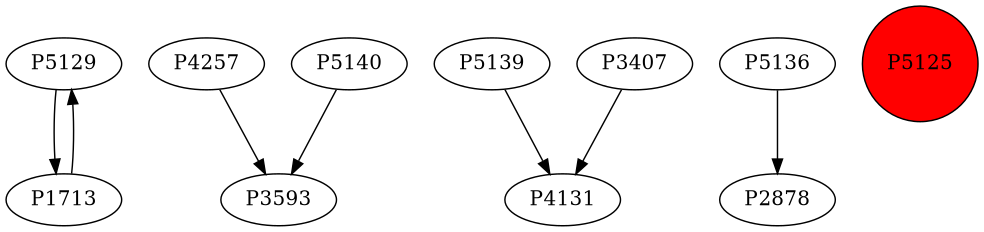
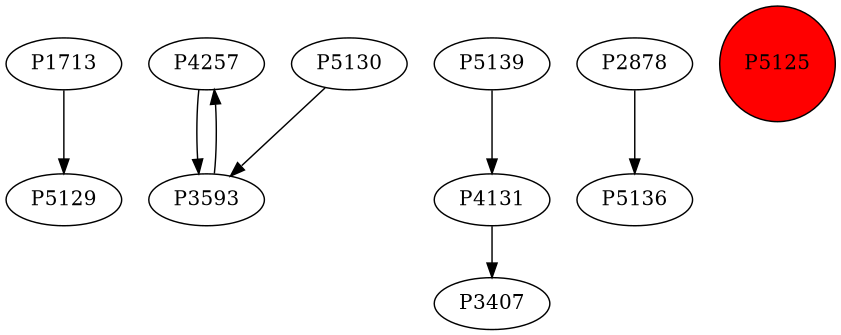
(349, 64) -> (349, 64)
(54, 124) -> none
(777, 125) -> (635, 125)
(602, 126) -> (492, 245)
none -> (216, 139)
